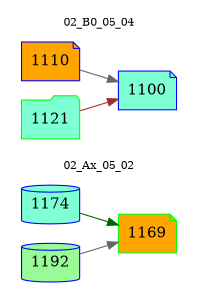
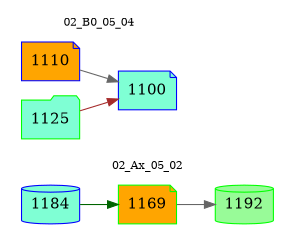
(51, 119) -> (51, 119)
(51, 205) -> (51, 205)
(94, 250) -> (191, 205)
(51, 263) -> (244, 205)
